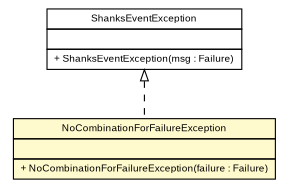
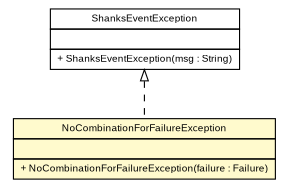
(144, 59) -> (145, 59)
